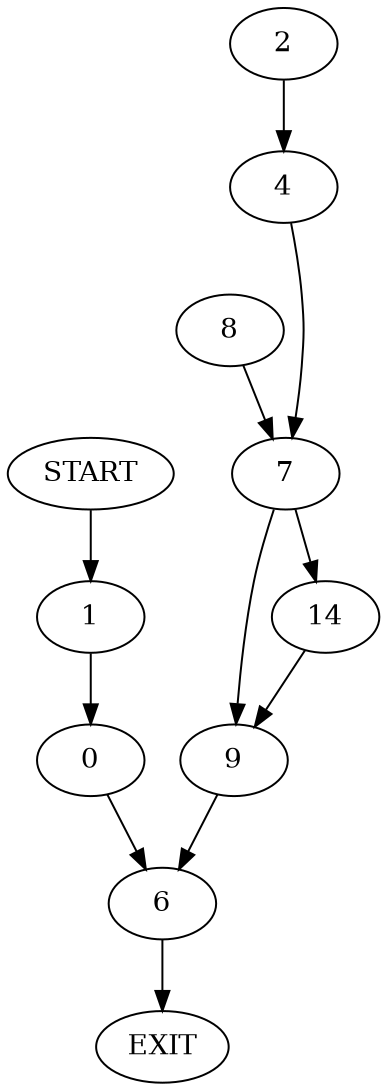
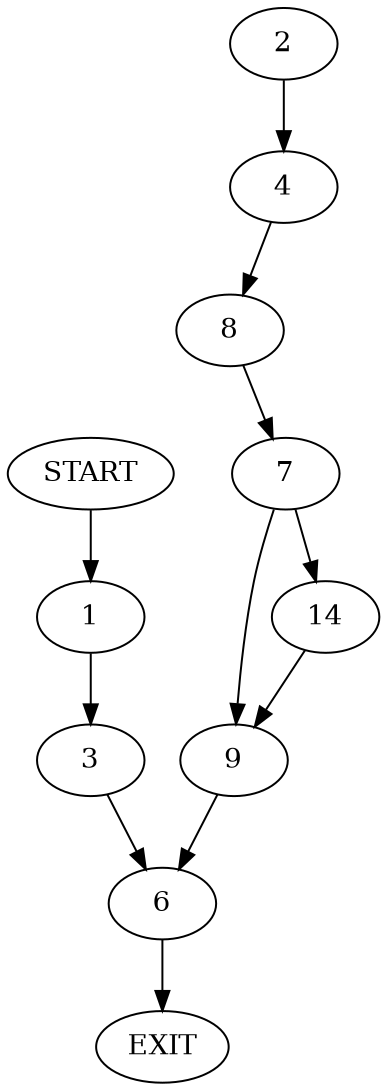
(303, 320) -> (261, 249)
(91, 760) -> (91, 760)
